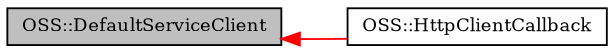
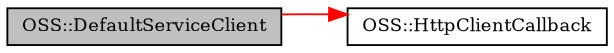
(324, 39) -> (305, 14)
